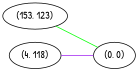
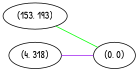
(35, 16) -> (35, 16)
(35, 55) -> (35, 55)
